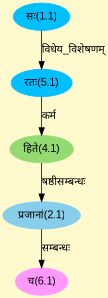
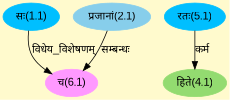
(42, 46) -> (31, 53)
(42, 178) -> none
